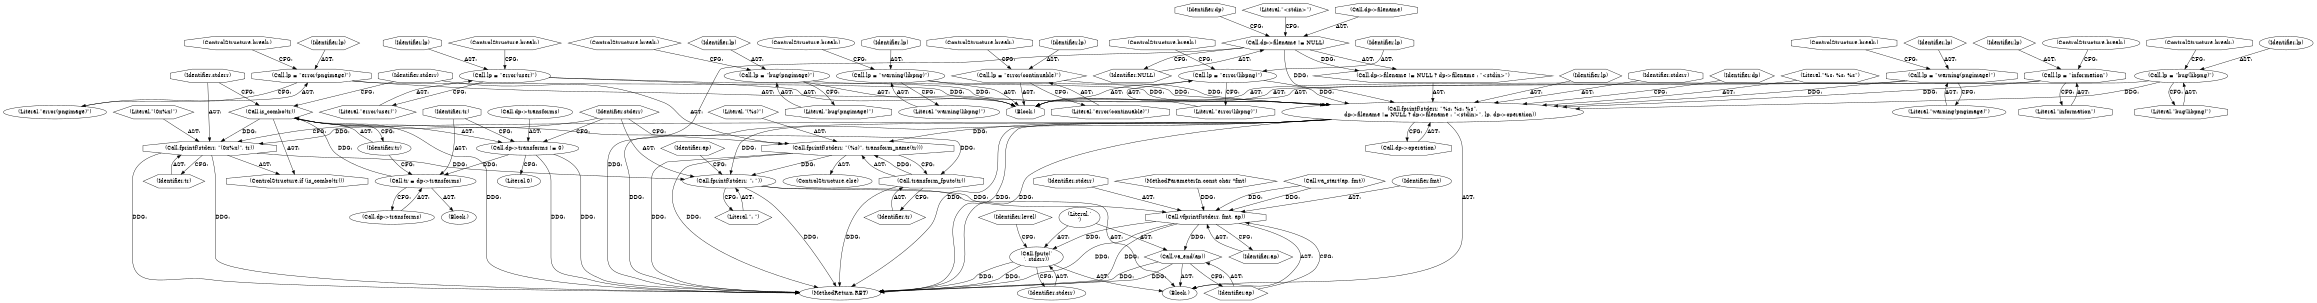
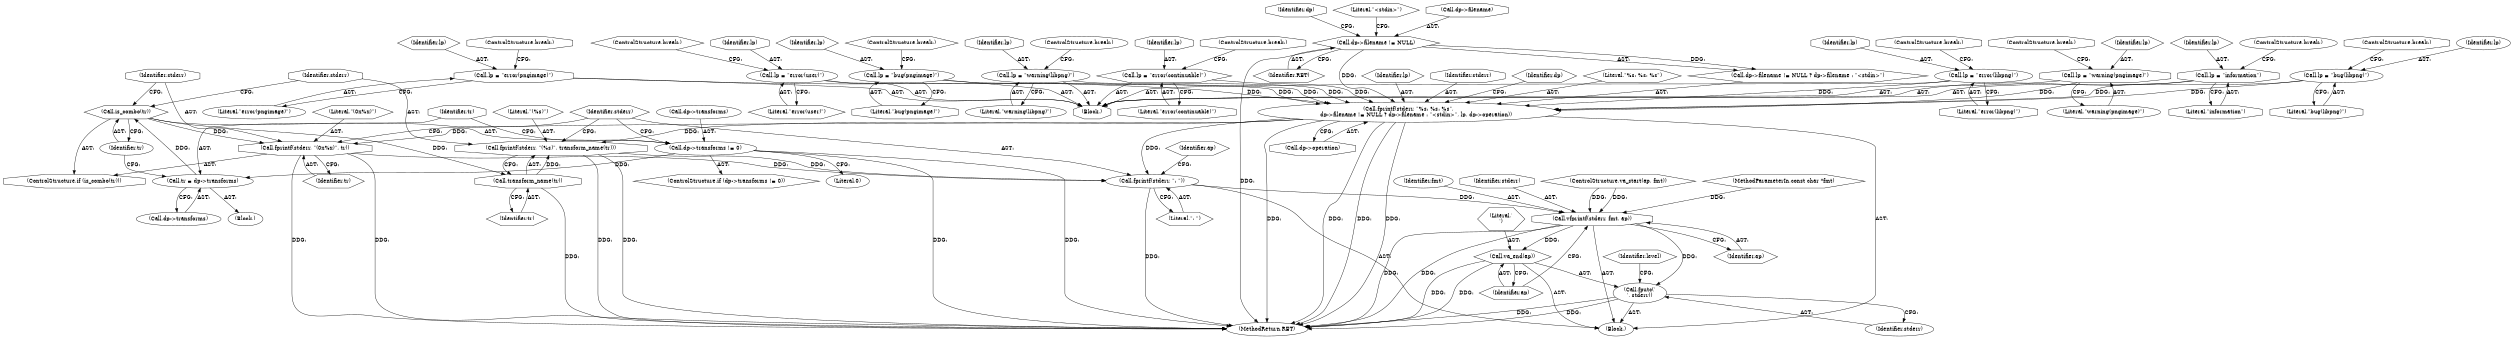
(1132, 76) -> (1289, 76)
none -> (726, 181)
(828, 181) -> none
(931, 181) -> (528, 181)
(1334, 181) -> (1618, 181)
(1080, 217) -> (1501, 219)
(1057, 235) -> (1574, 275)
(494, 266) -> none
